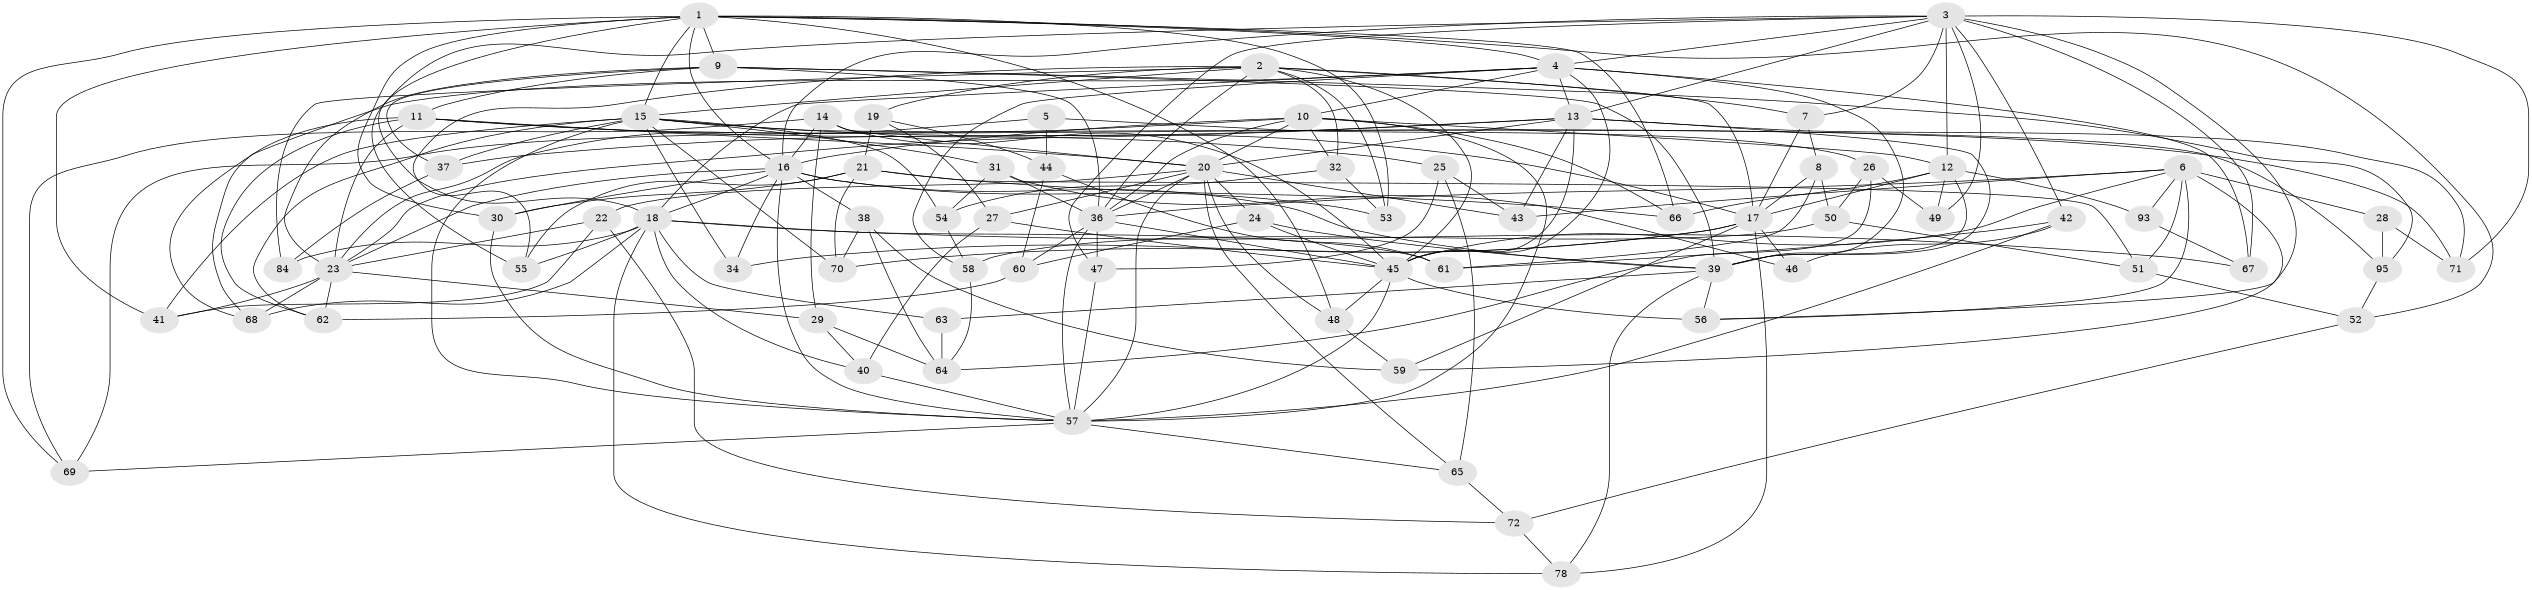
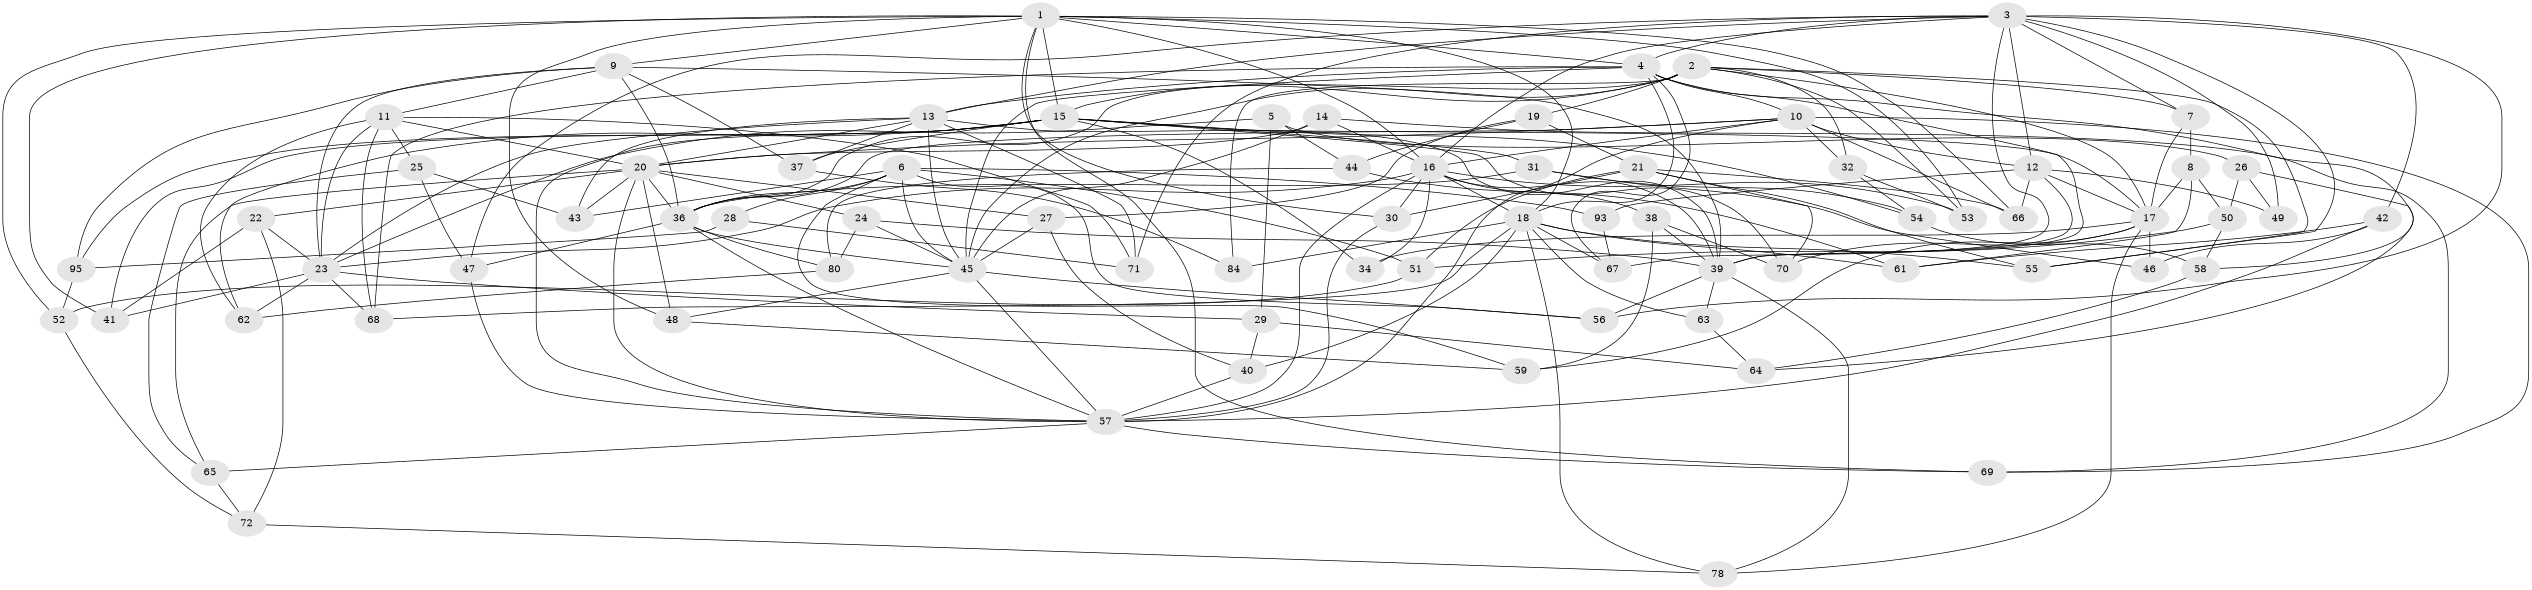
(812, 219) -> (1266, 219)
(1020, 270) -> (835, 270)
(895, 291) -> (1685, 244)
